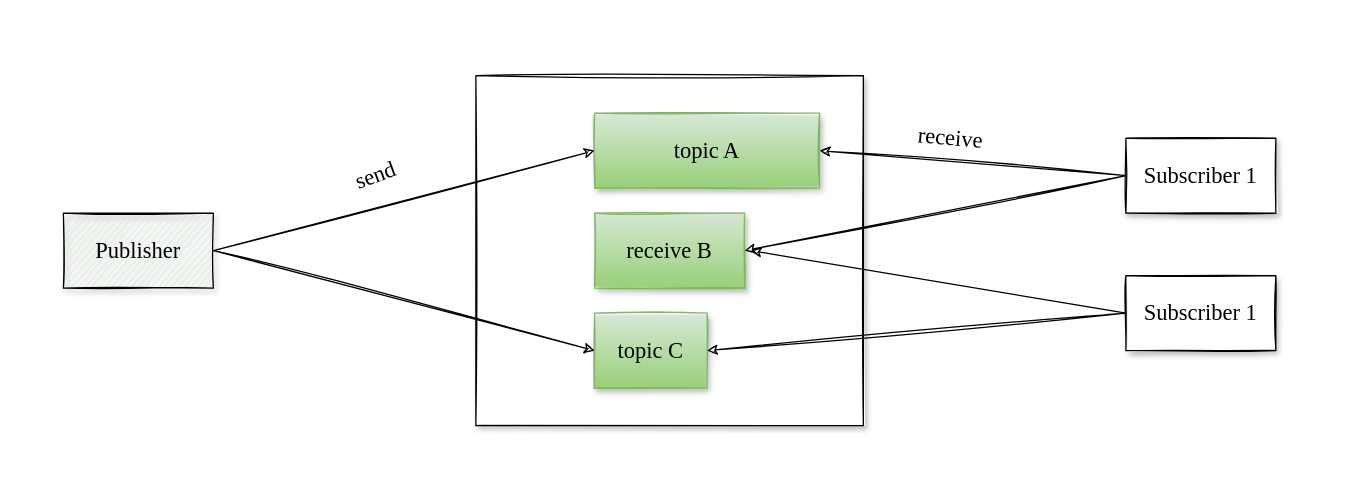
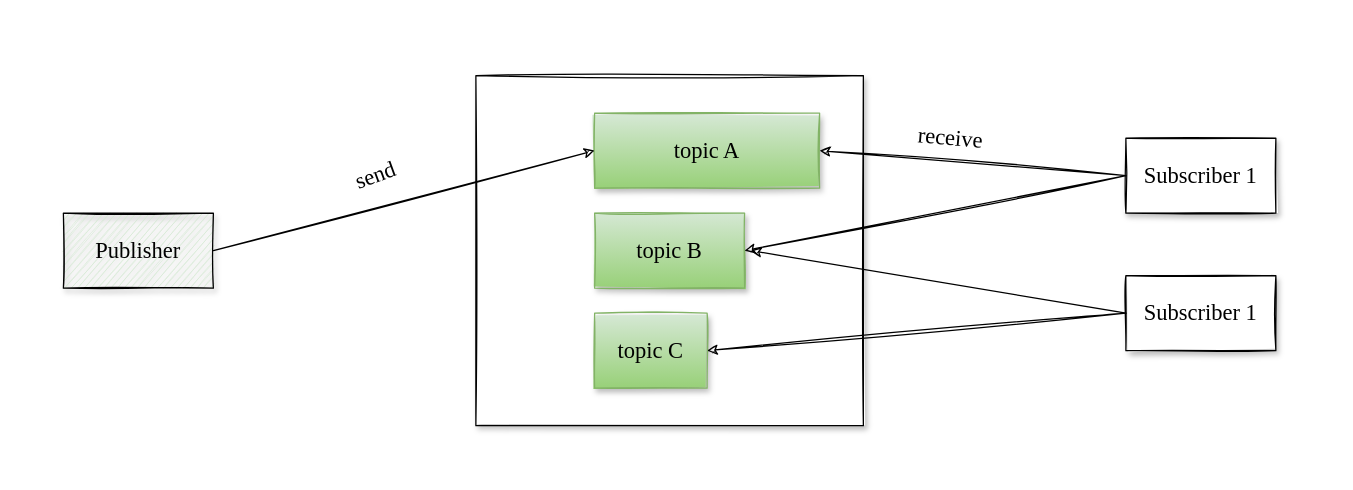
(669, 251) -> (669, 251)
(402, 300) -> none
